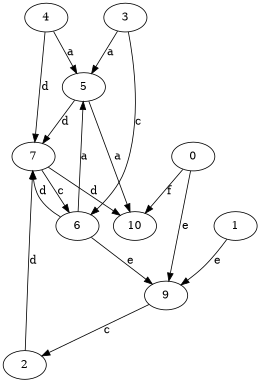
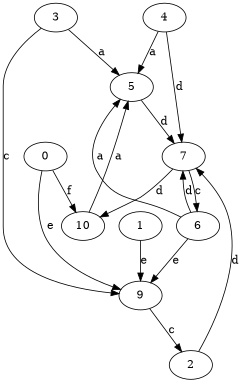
(134, 125) -> (3, 189)
(108, 153) -> (110, 161)
